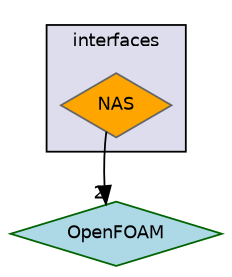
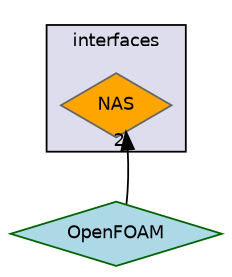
(104, 163) -> (128, 177)
